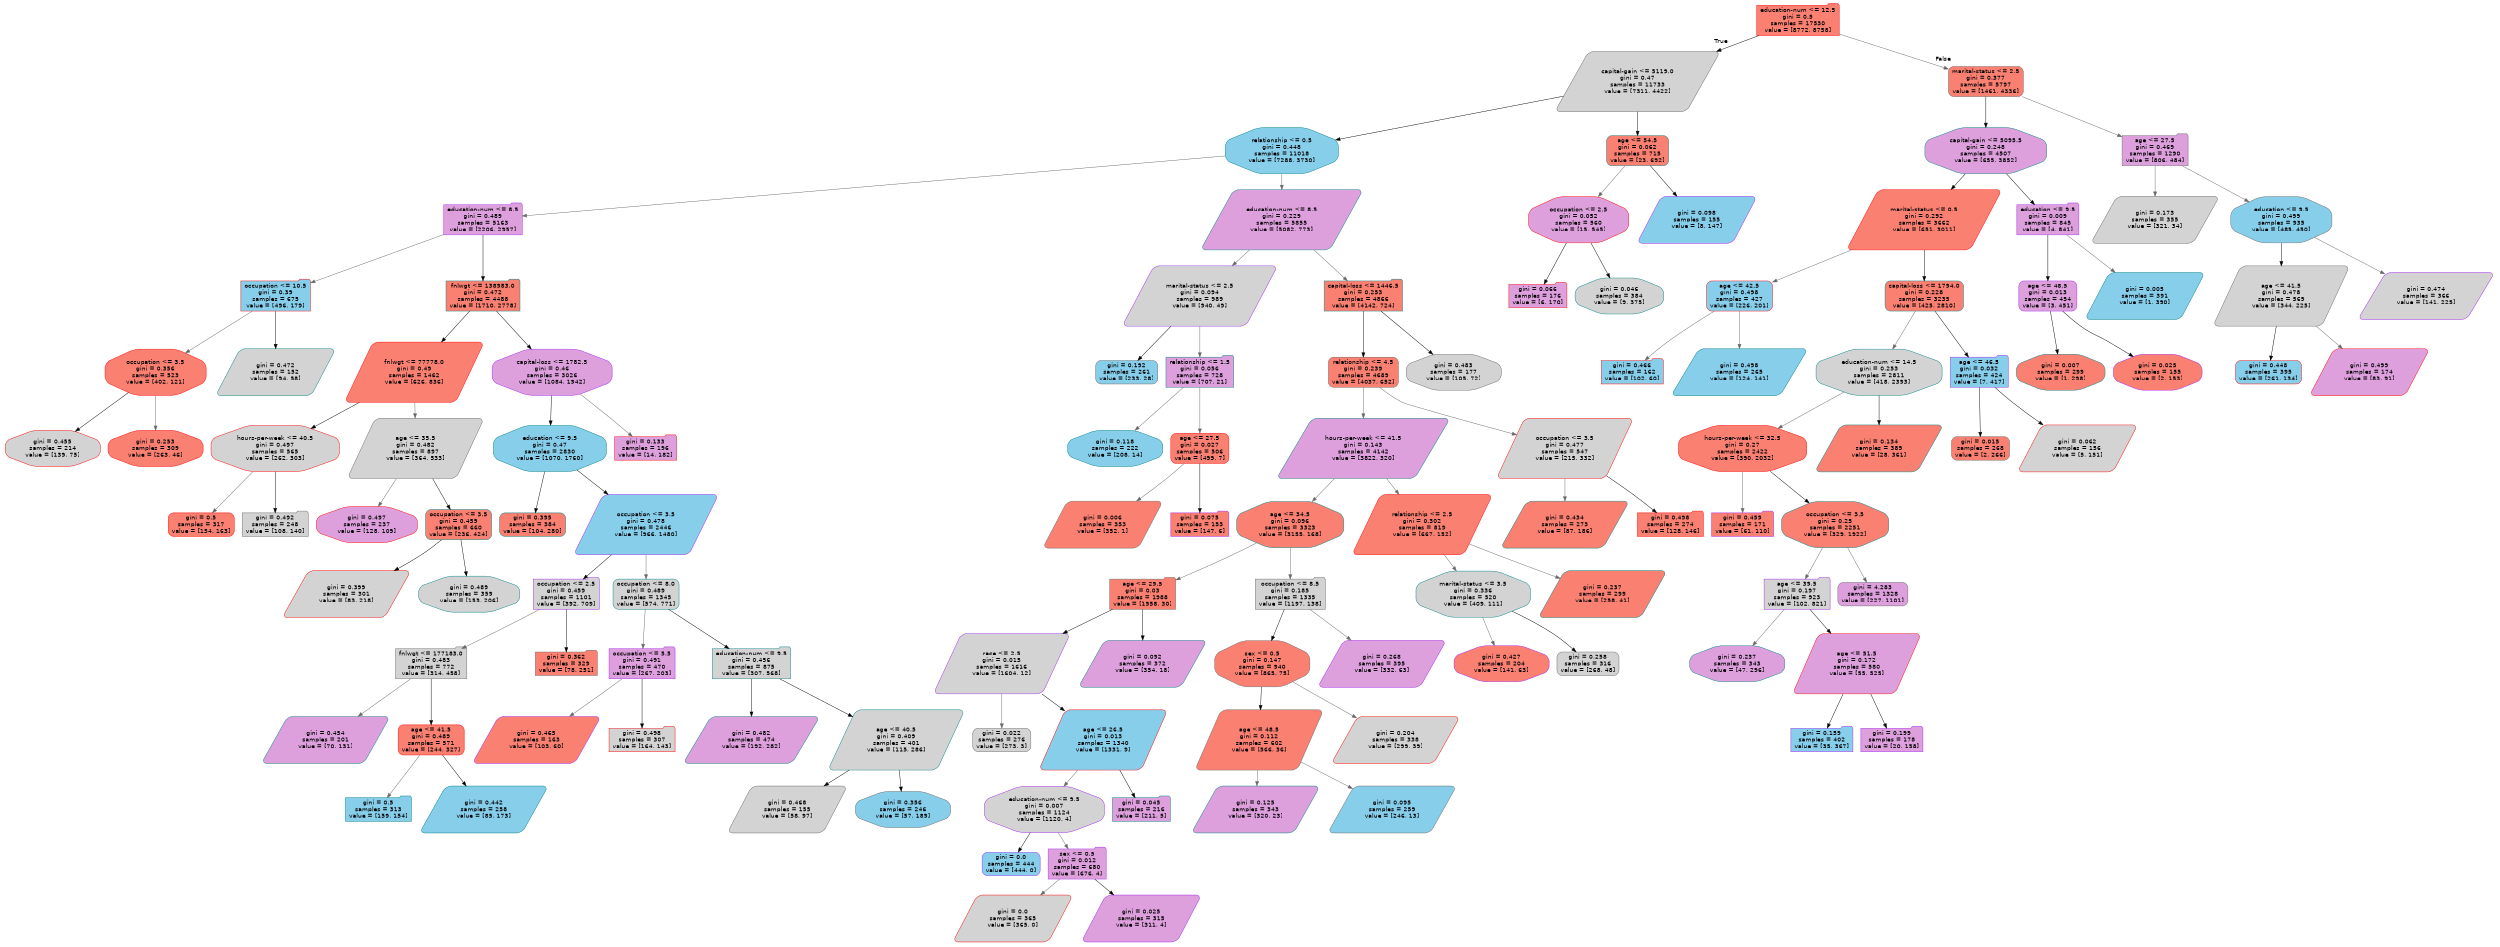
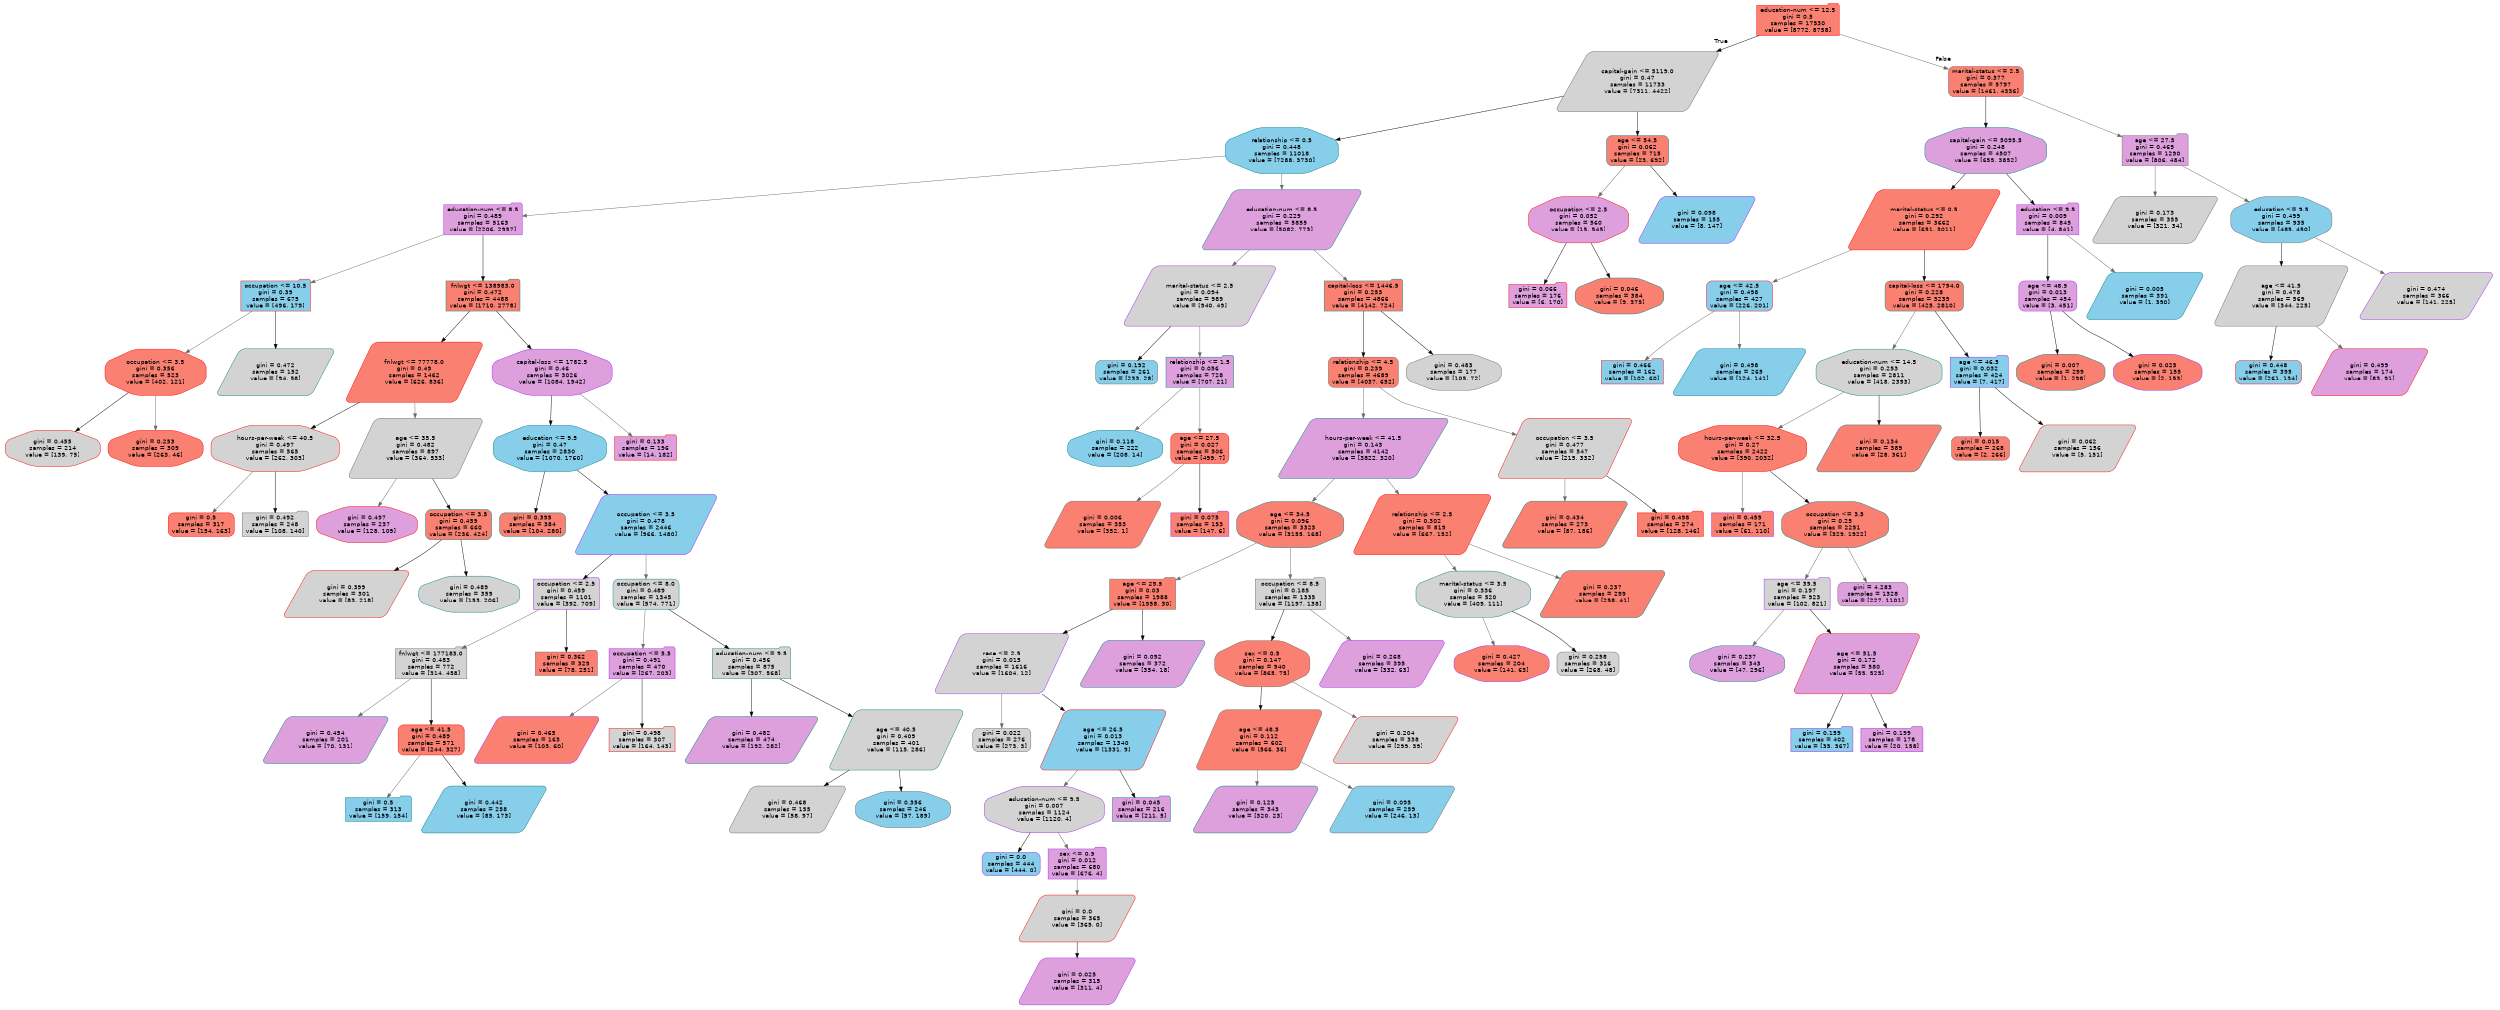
(1619, 296) -> (1619, 296)
(1102, 886) -> (1077, 948)
